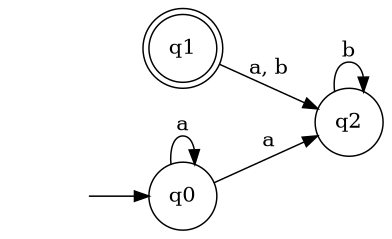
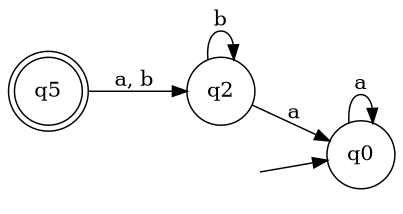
(183, 48) -> (48, 91)
(259, 162) -> (284, 120)
